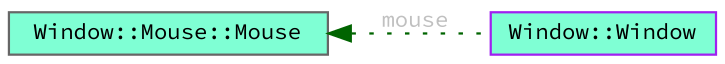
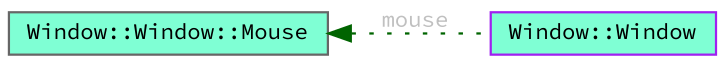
(168, 33) -> (168, 33)
